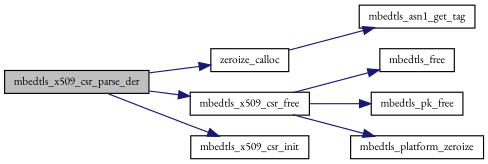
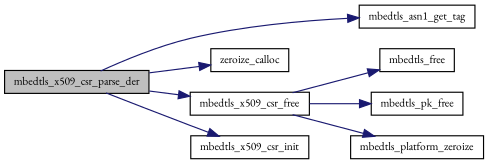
(326, 40) -> (221, 32)
